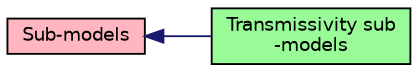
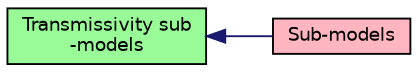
(187, 36) -> (249, 36)
